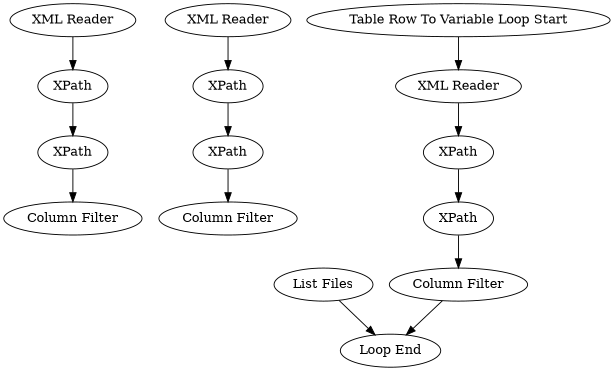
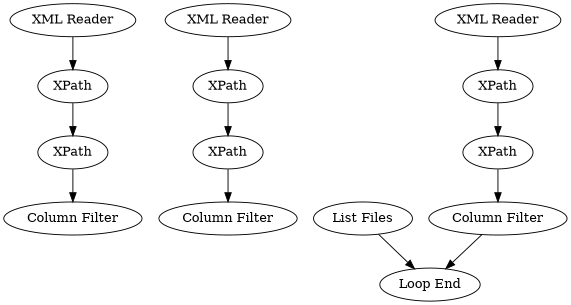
(458, 20) -> none
